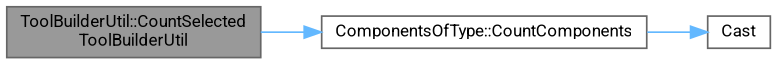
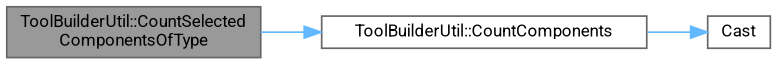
(134, 32) -> (134, 32)
(484, 32) -> (484, 32)
